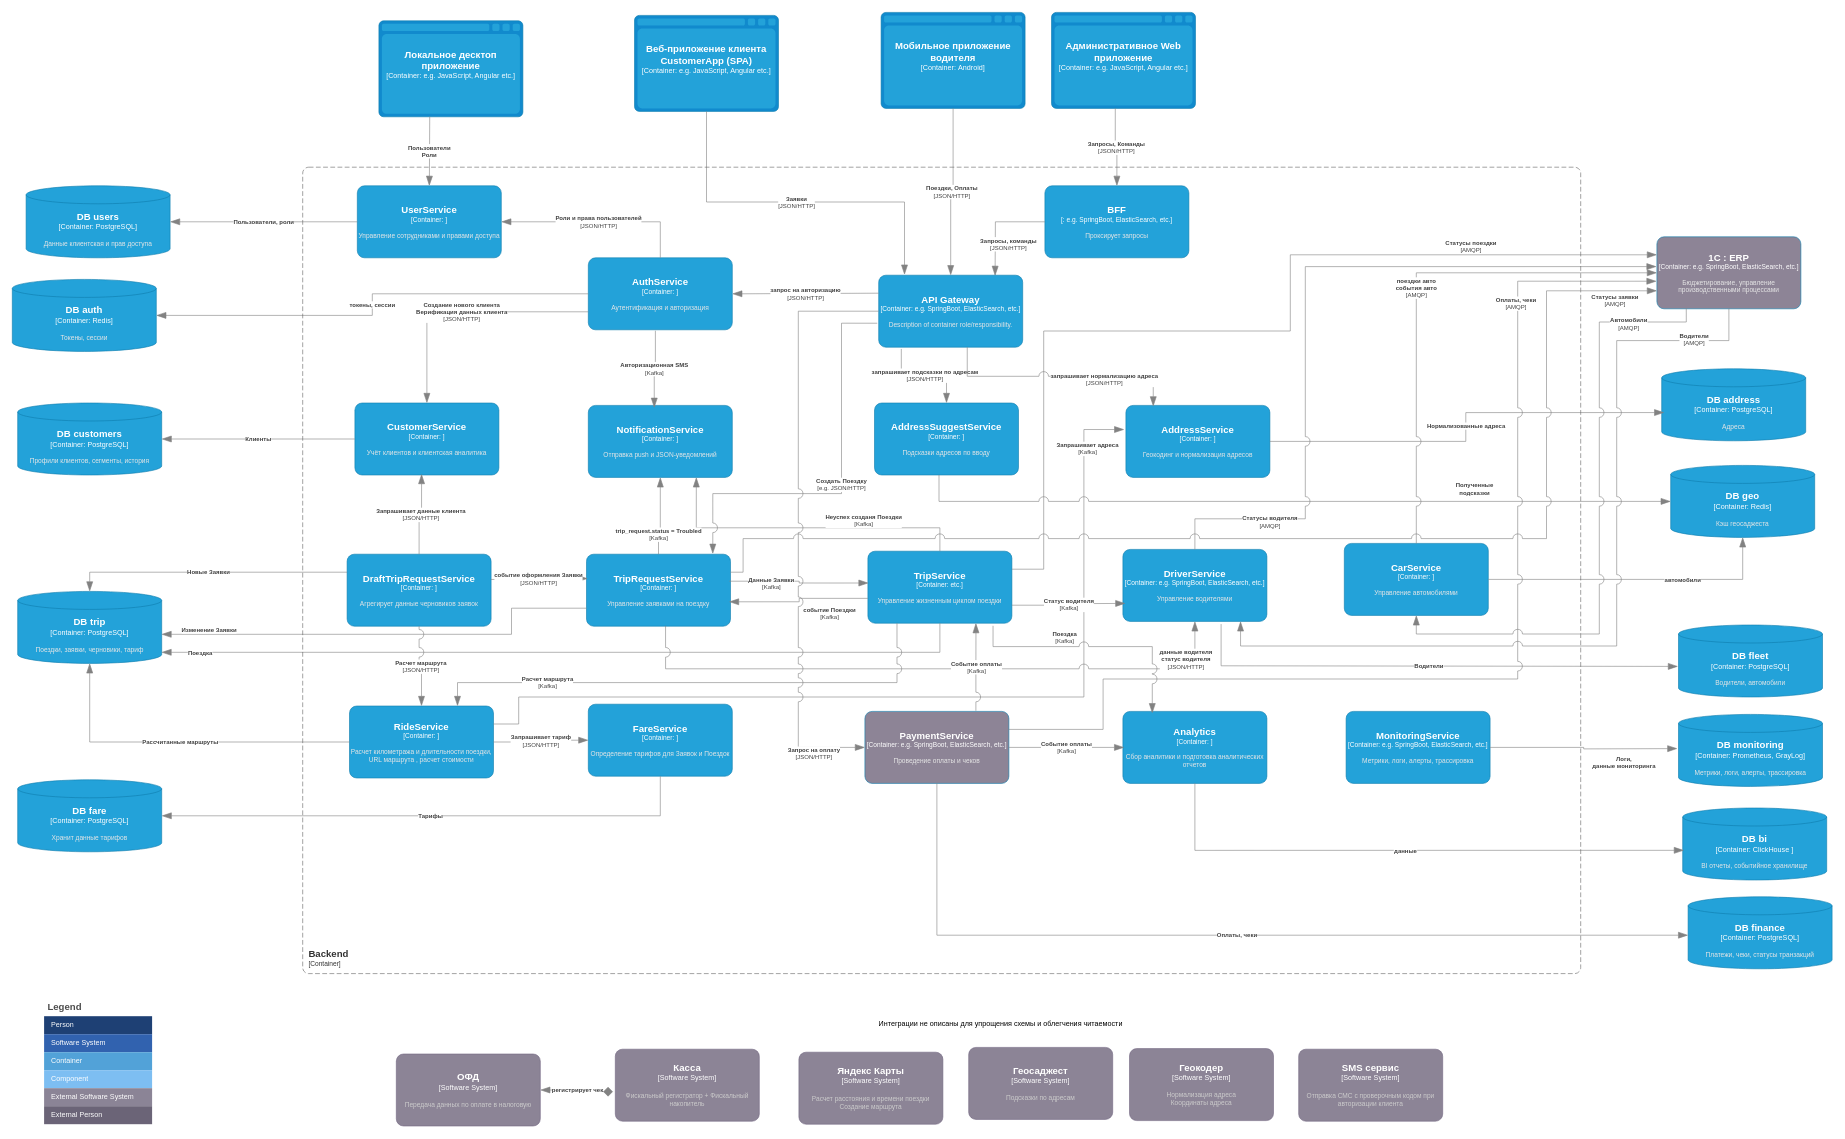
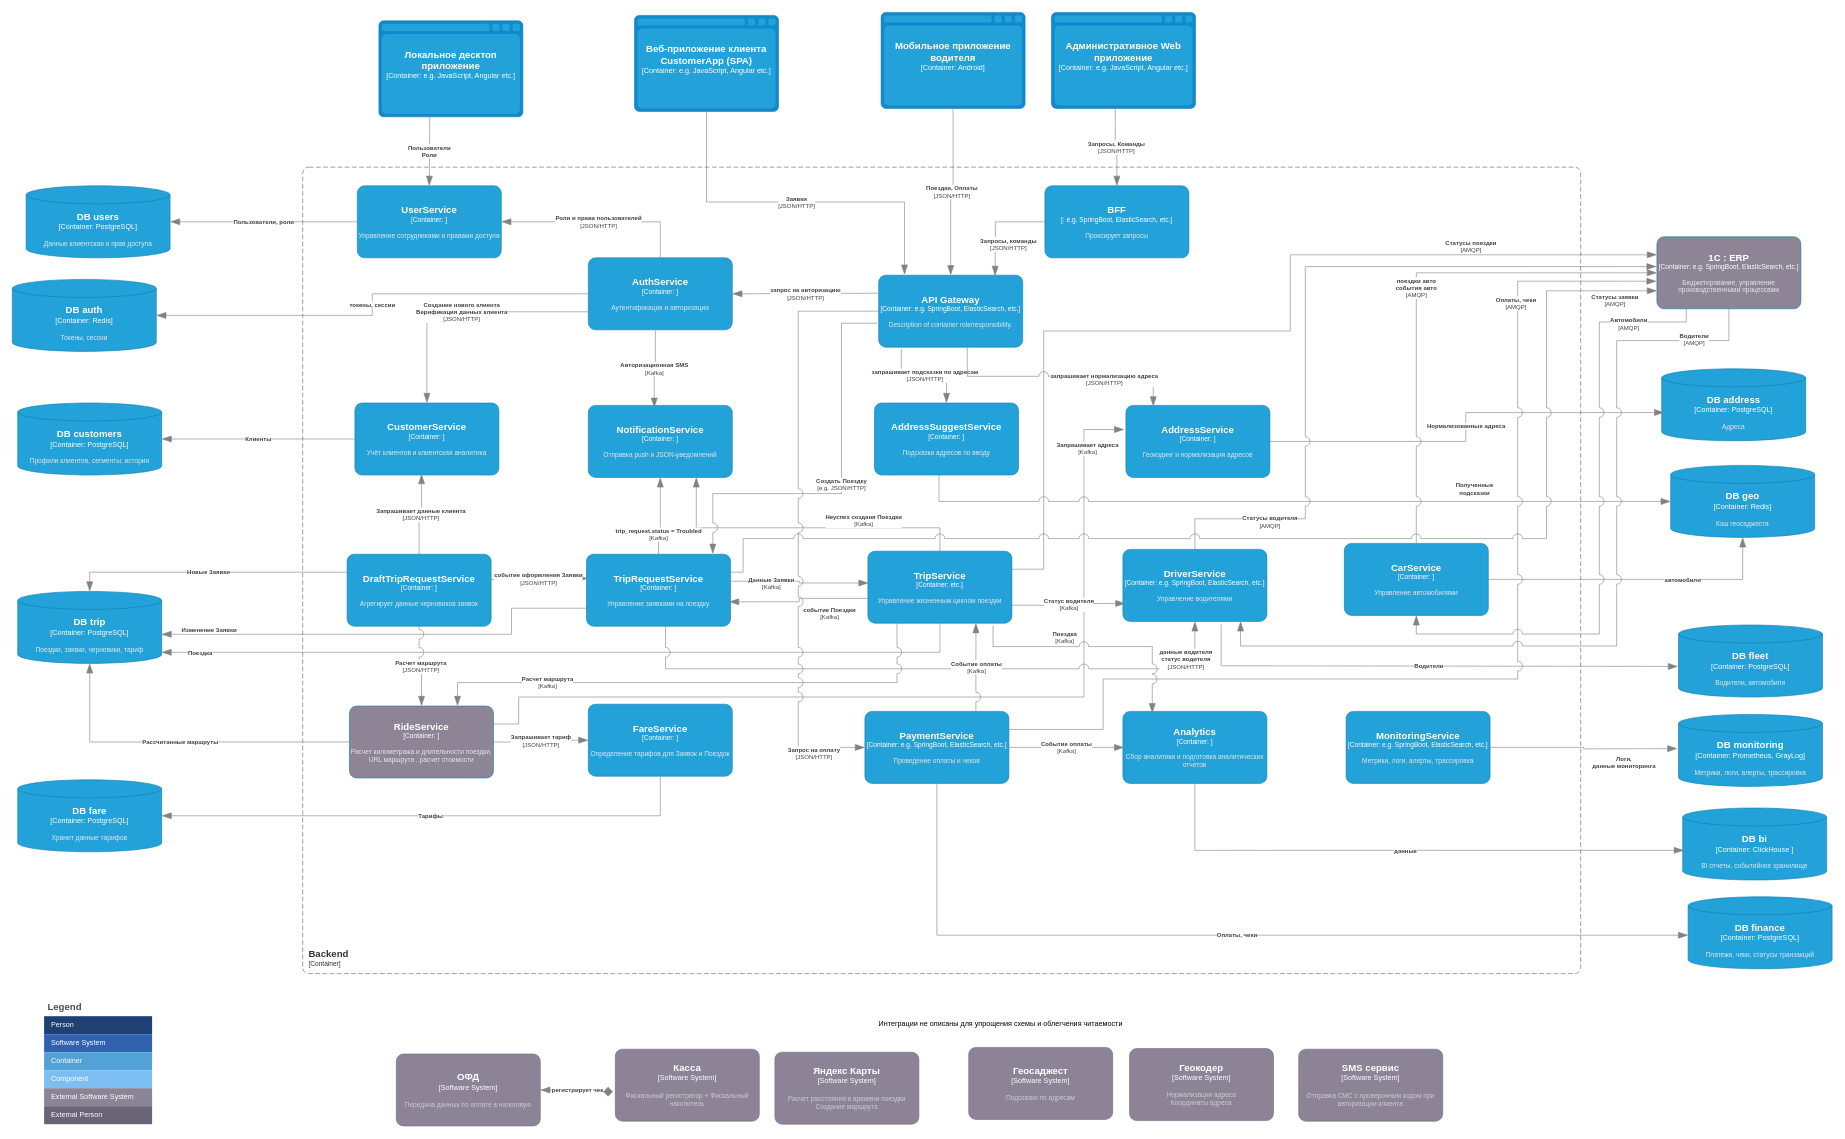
(422, 742) -> (422, 742)
(937, 747) -> (937, 747)
(871, 1088) -> (847, 1088)
